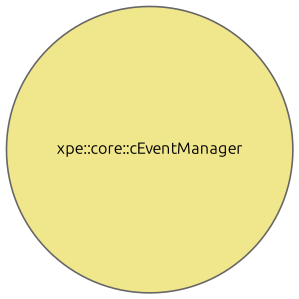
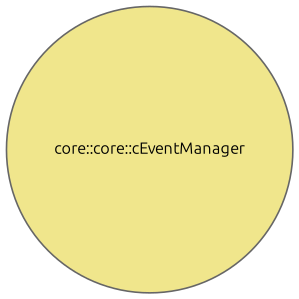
(150, 150) -> (150, 150)
